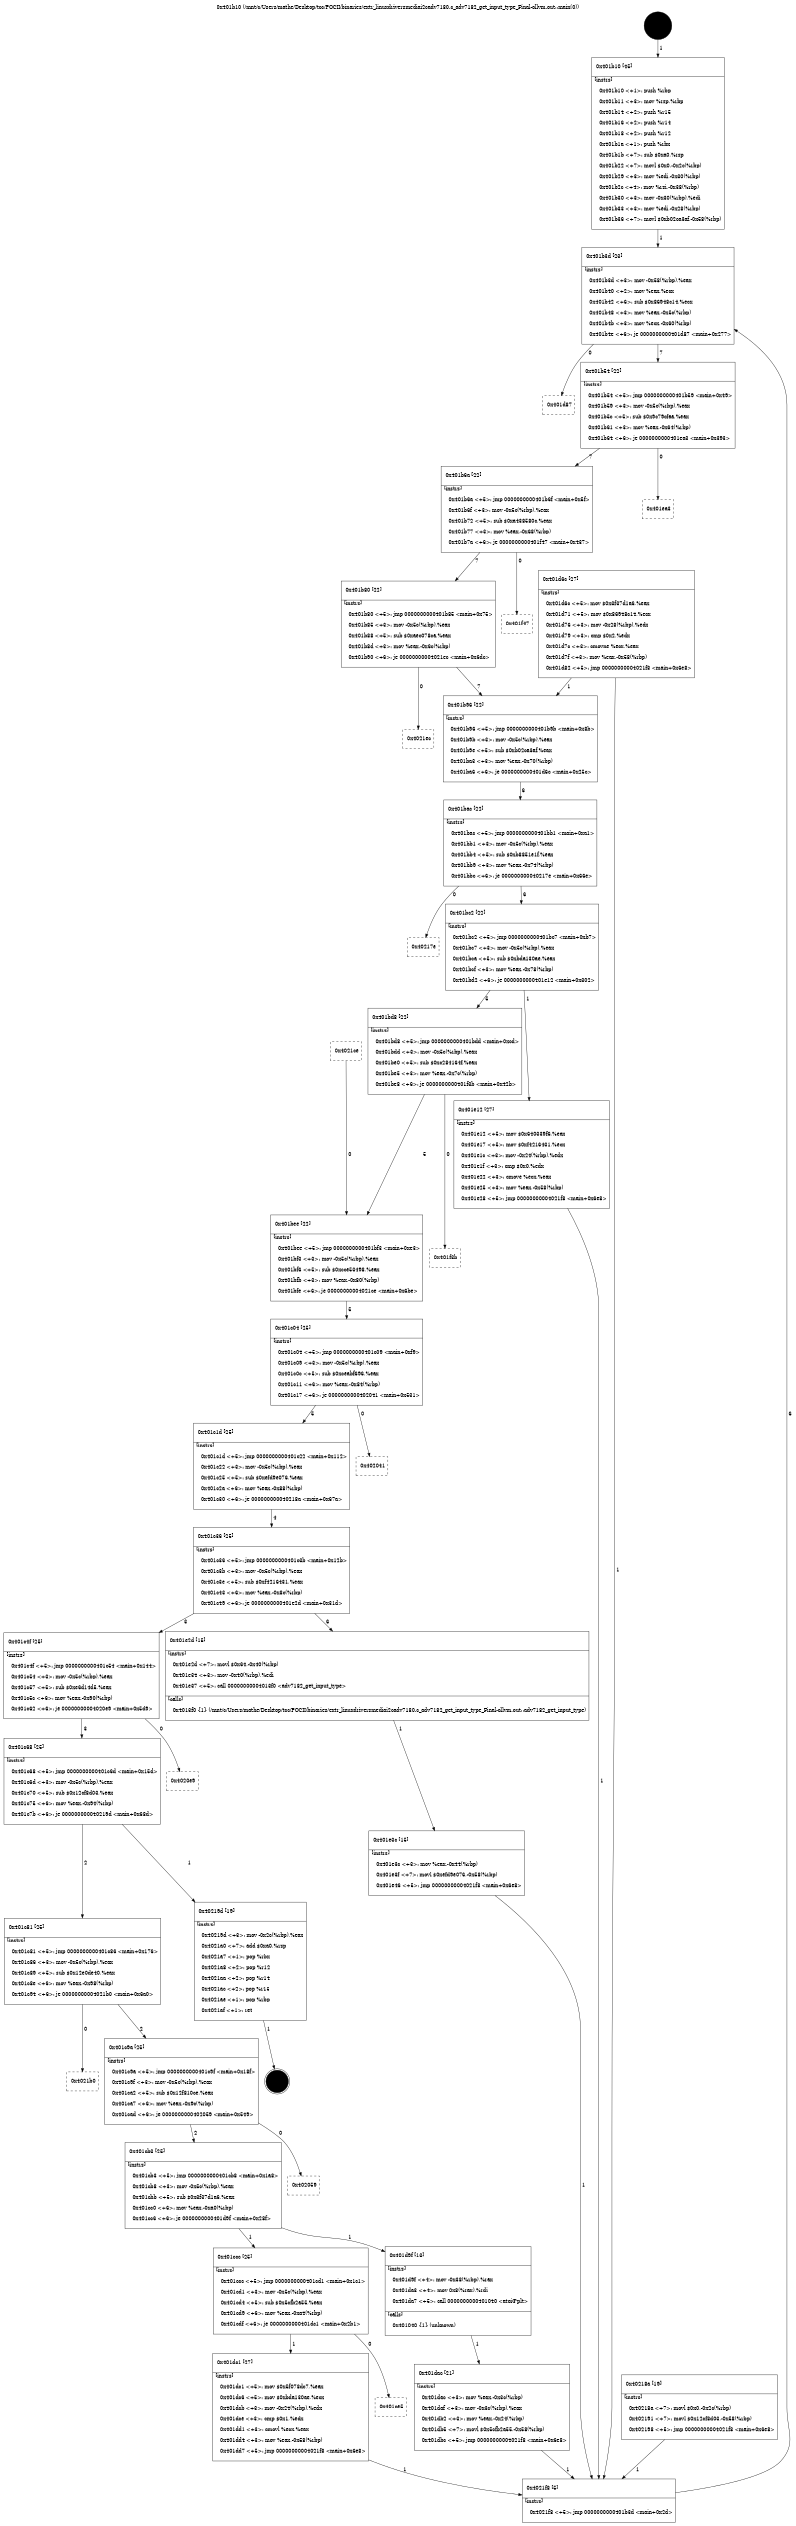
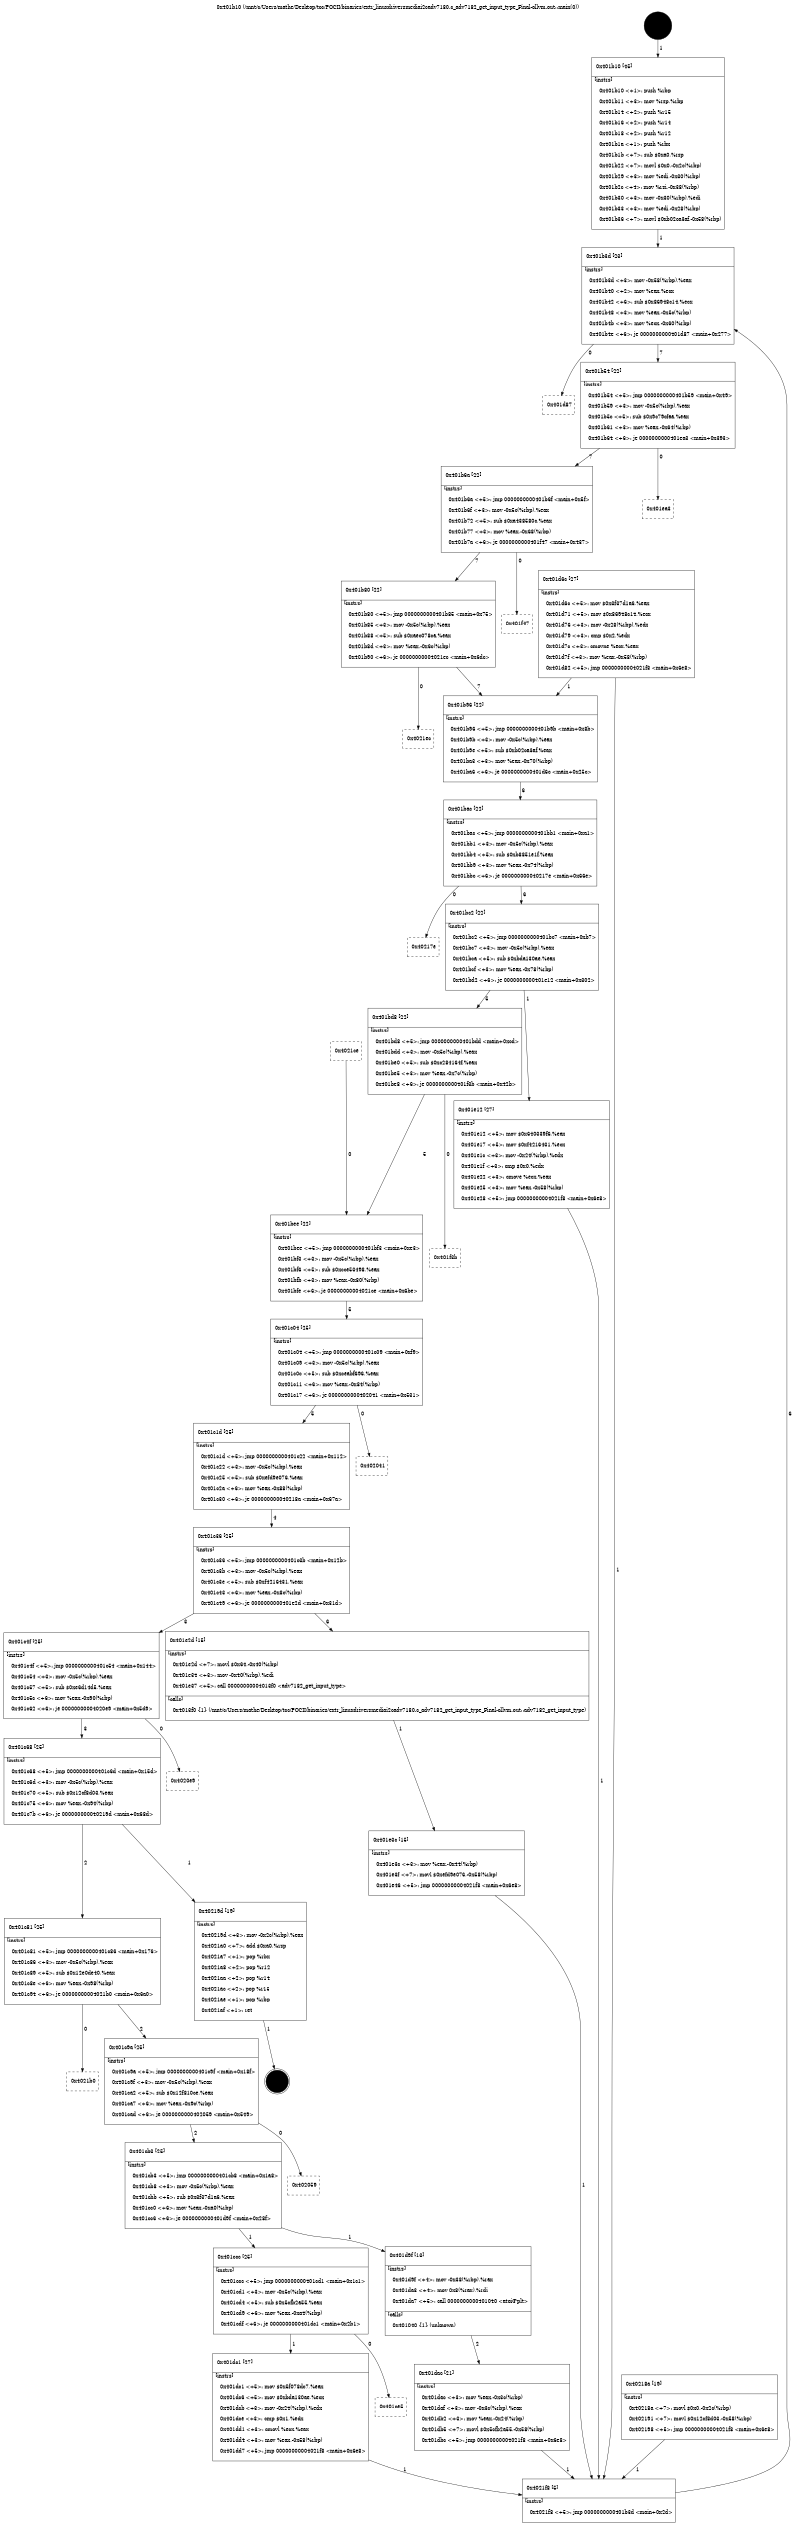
(477, 2344) -> (477, 2344)
